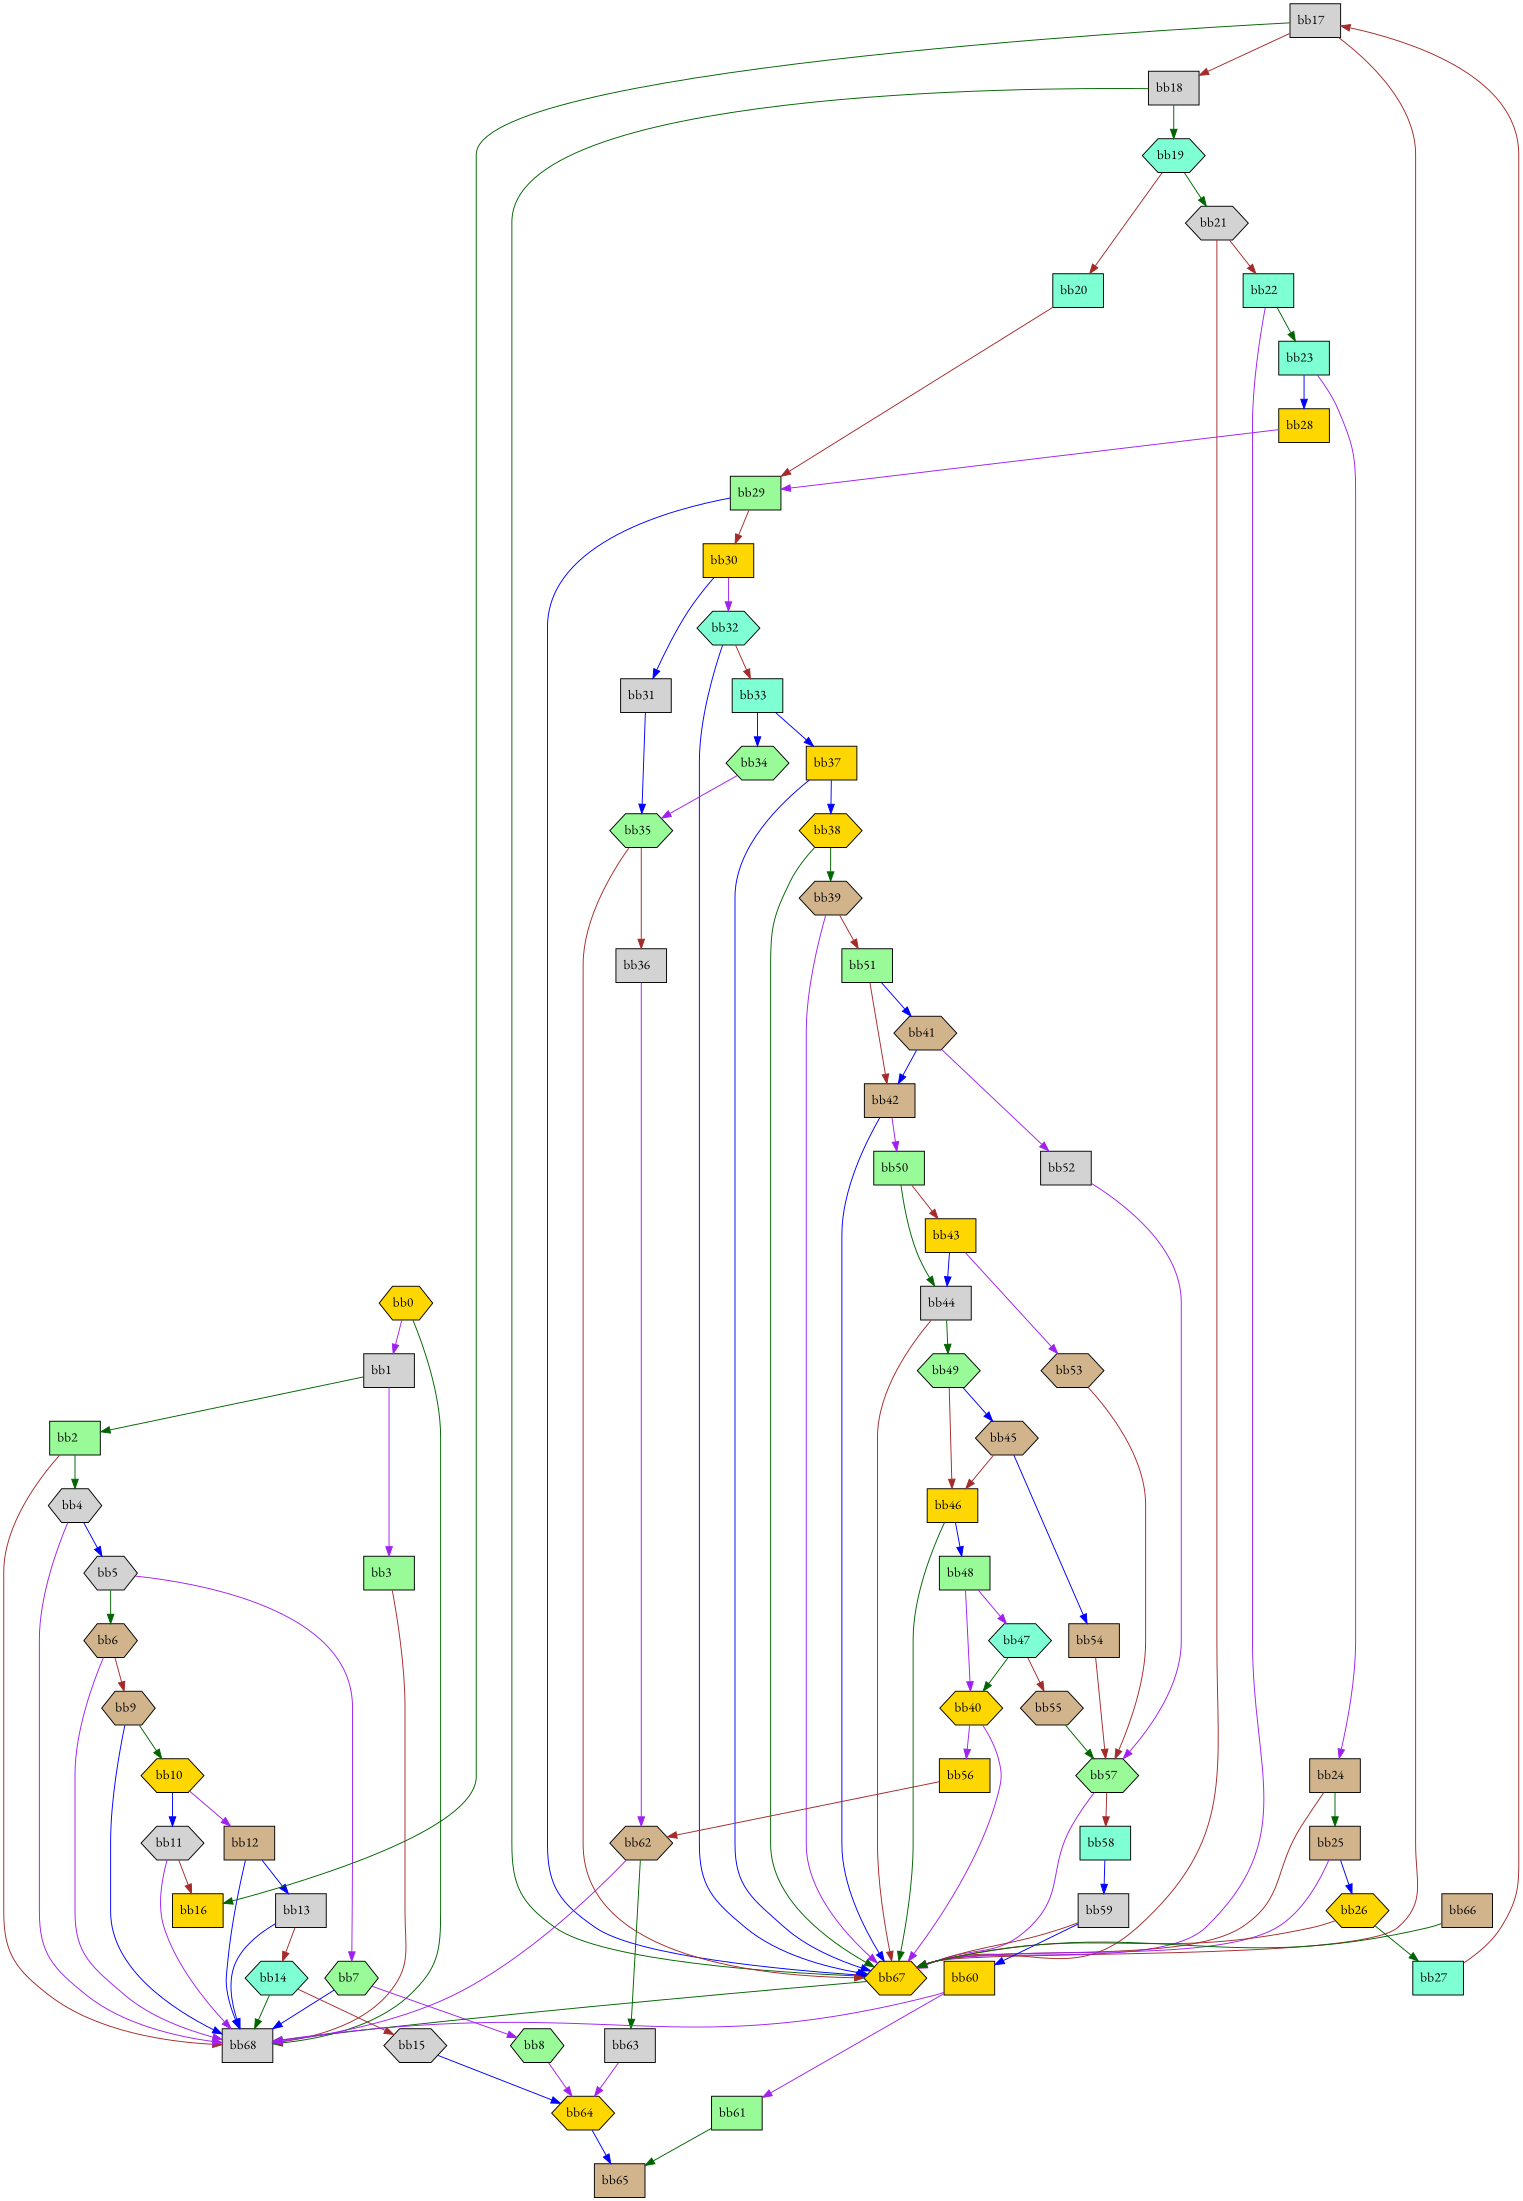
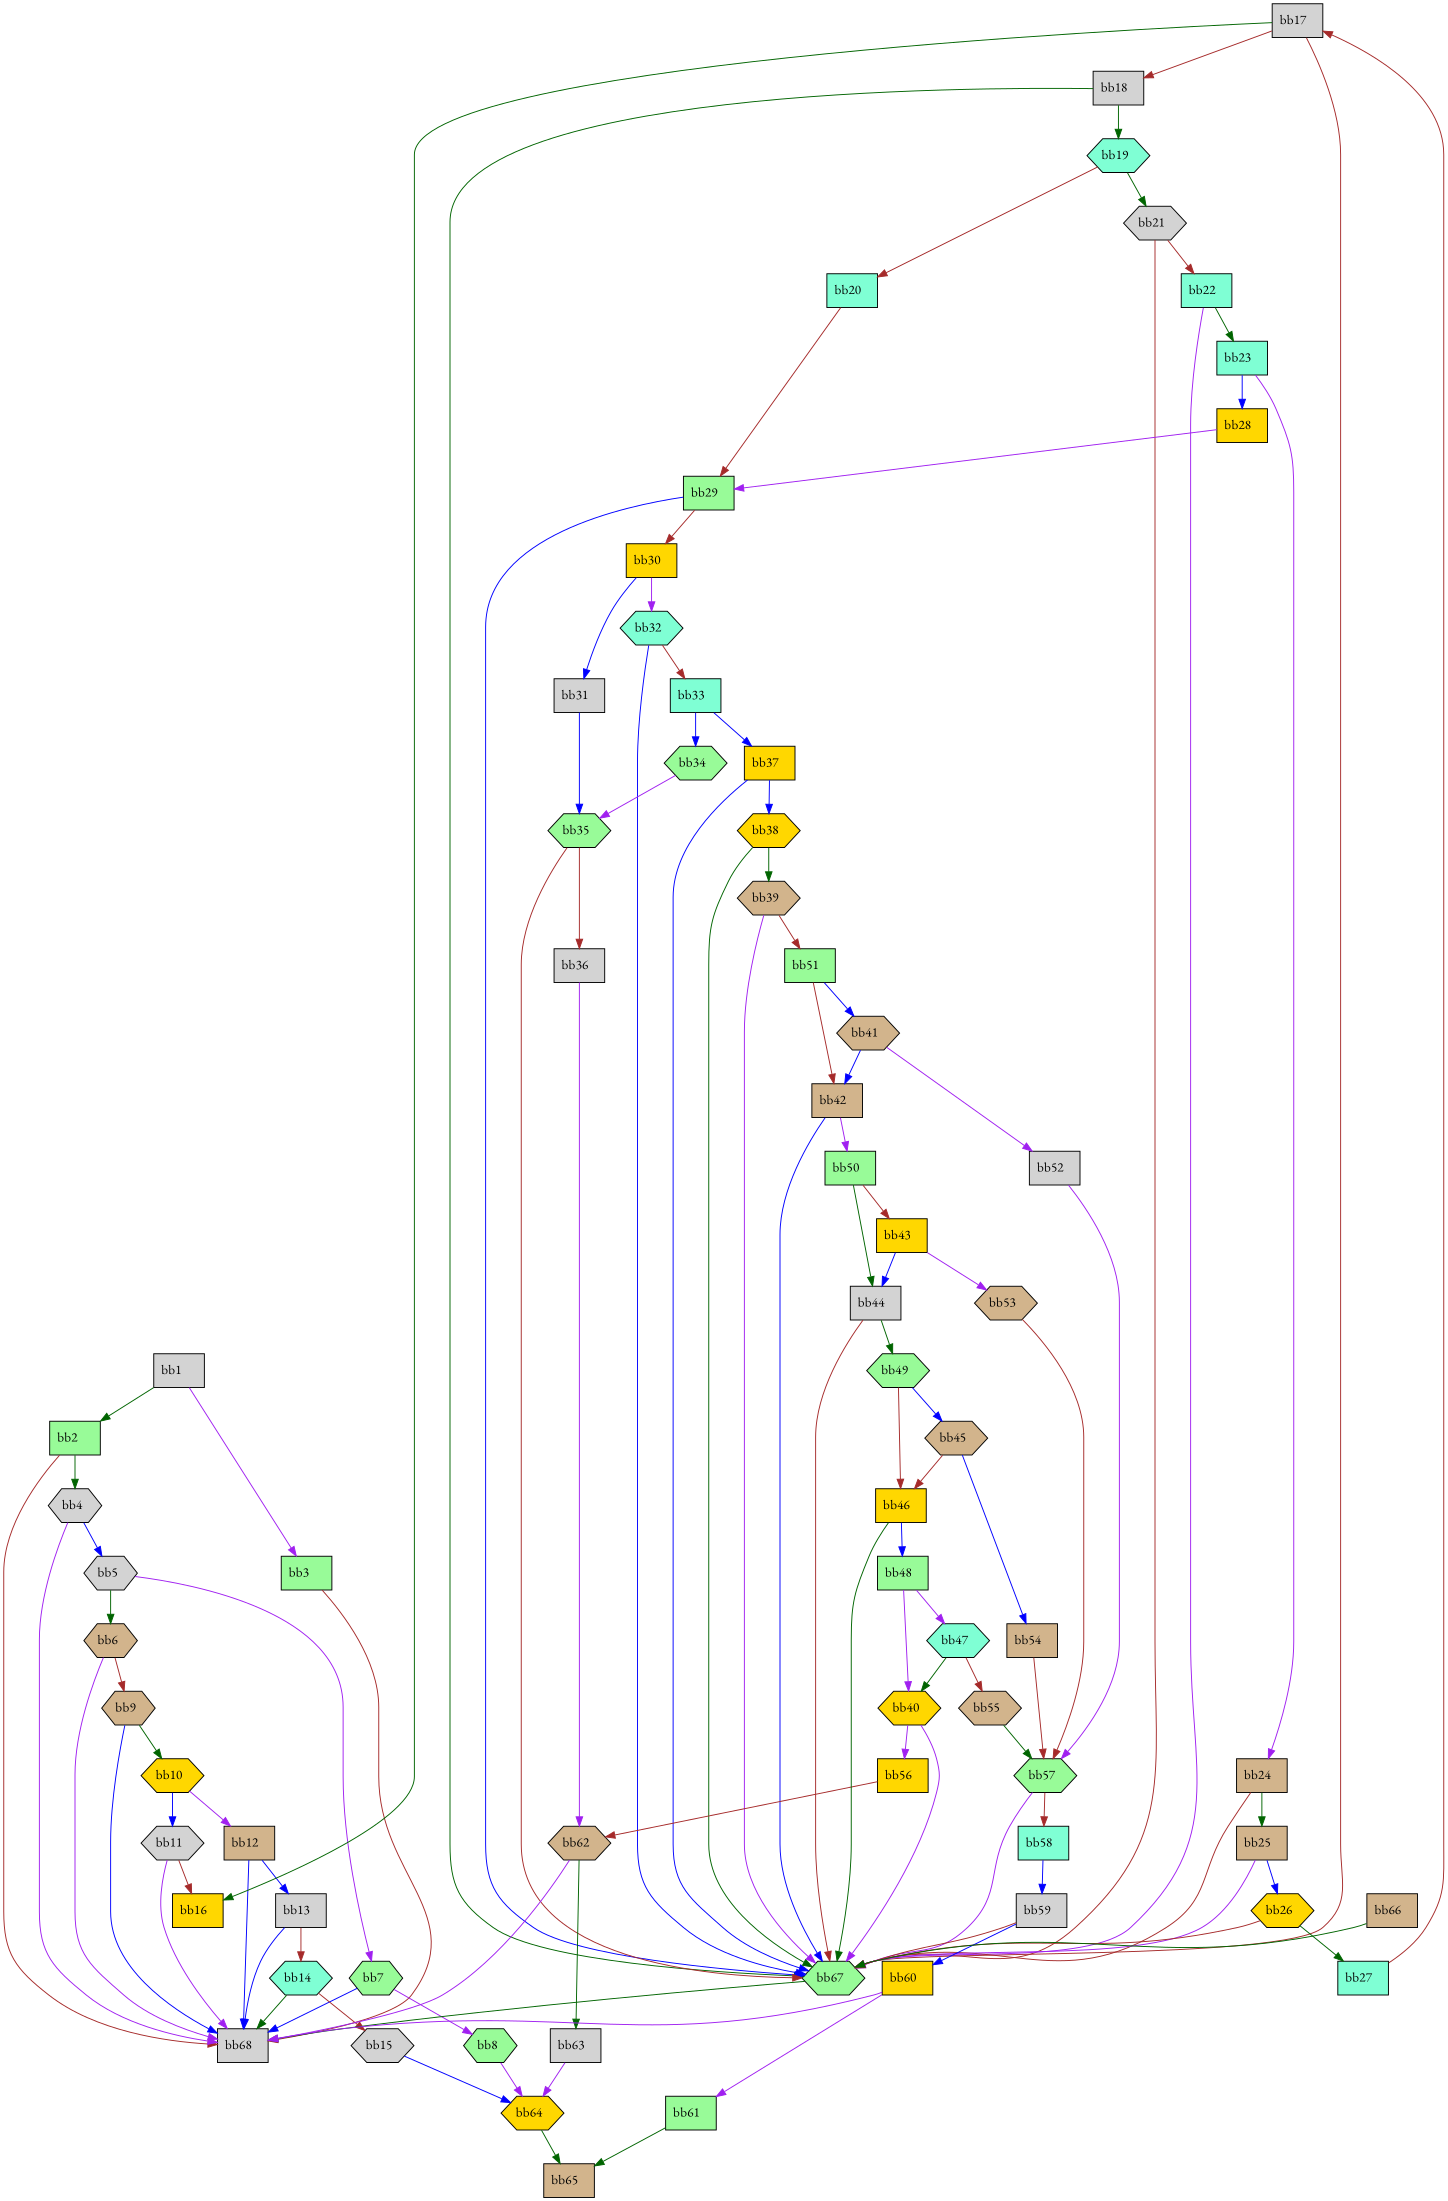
(406, 1303) -> none
(895, 1978) -> (833, 1978)
(599, 2143) -> (549, 2143)
